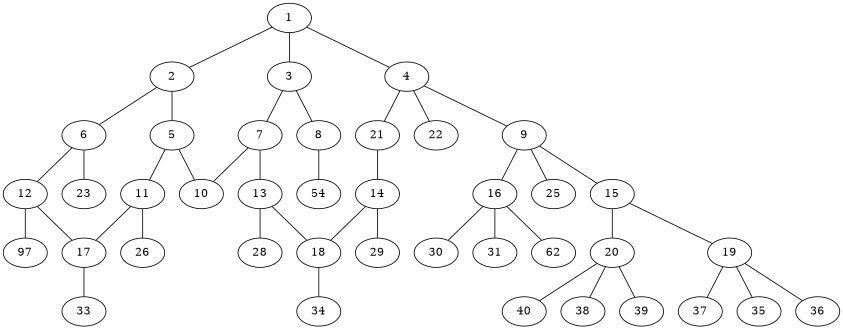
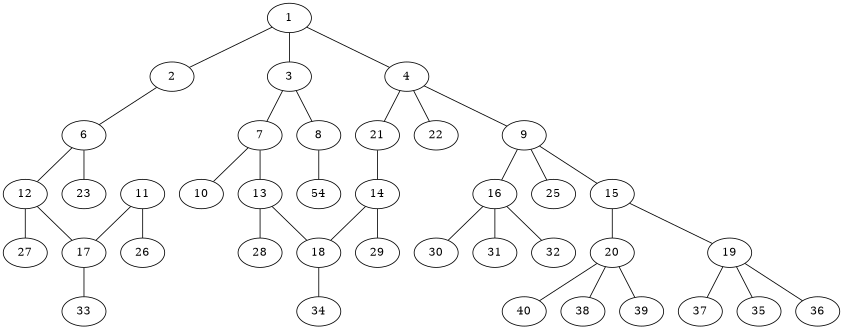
(172, 135) -> none
(25, 253) -> (25, 253)
(554, 253) -> (554, 253)
